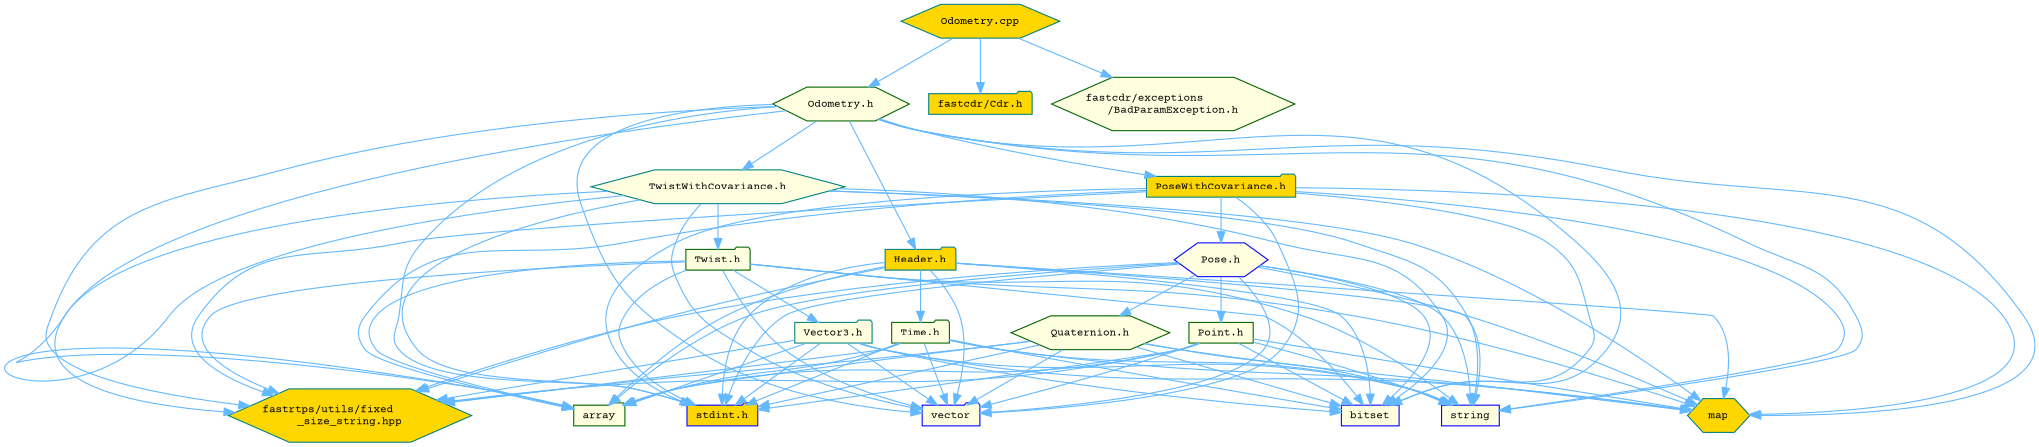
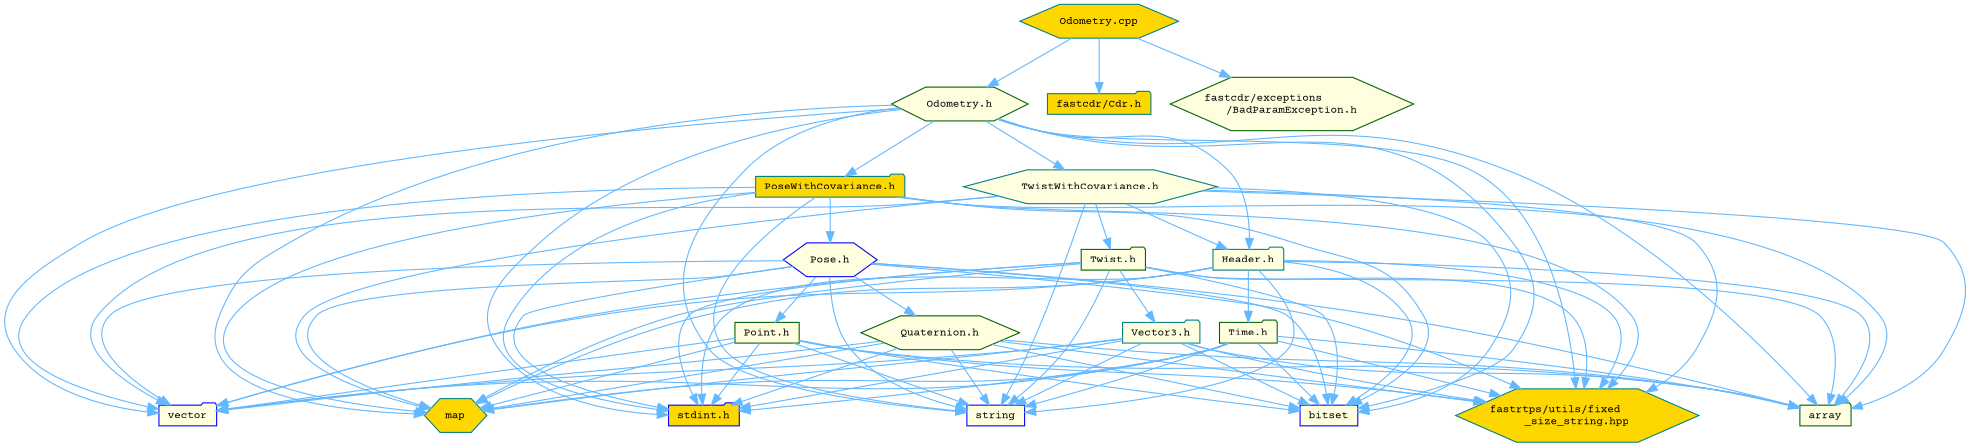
(921, 260) -> (1248, 260)
(408, 331) -> (1172, 224)
